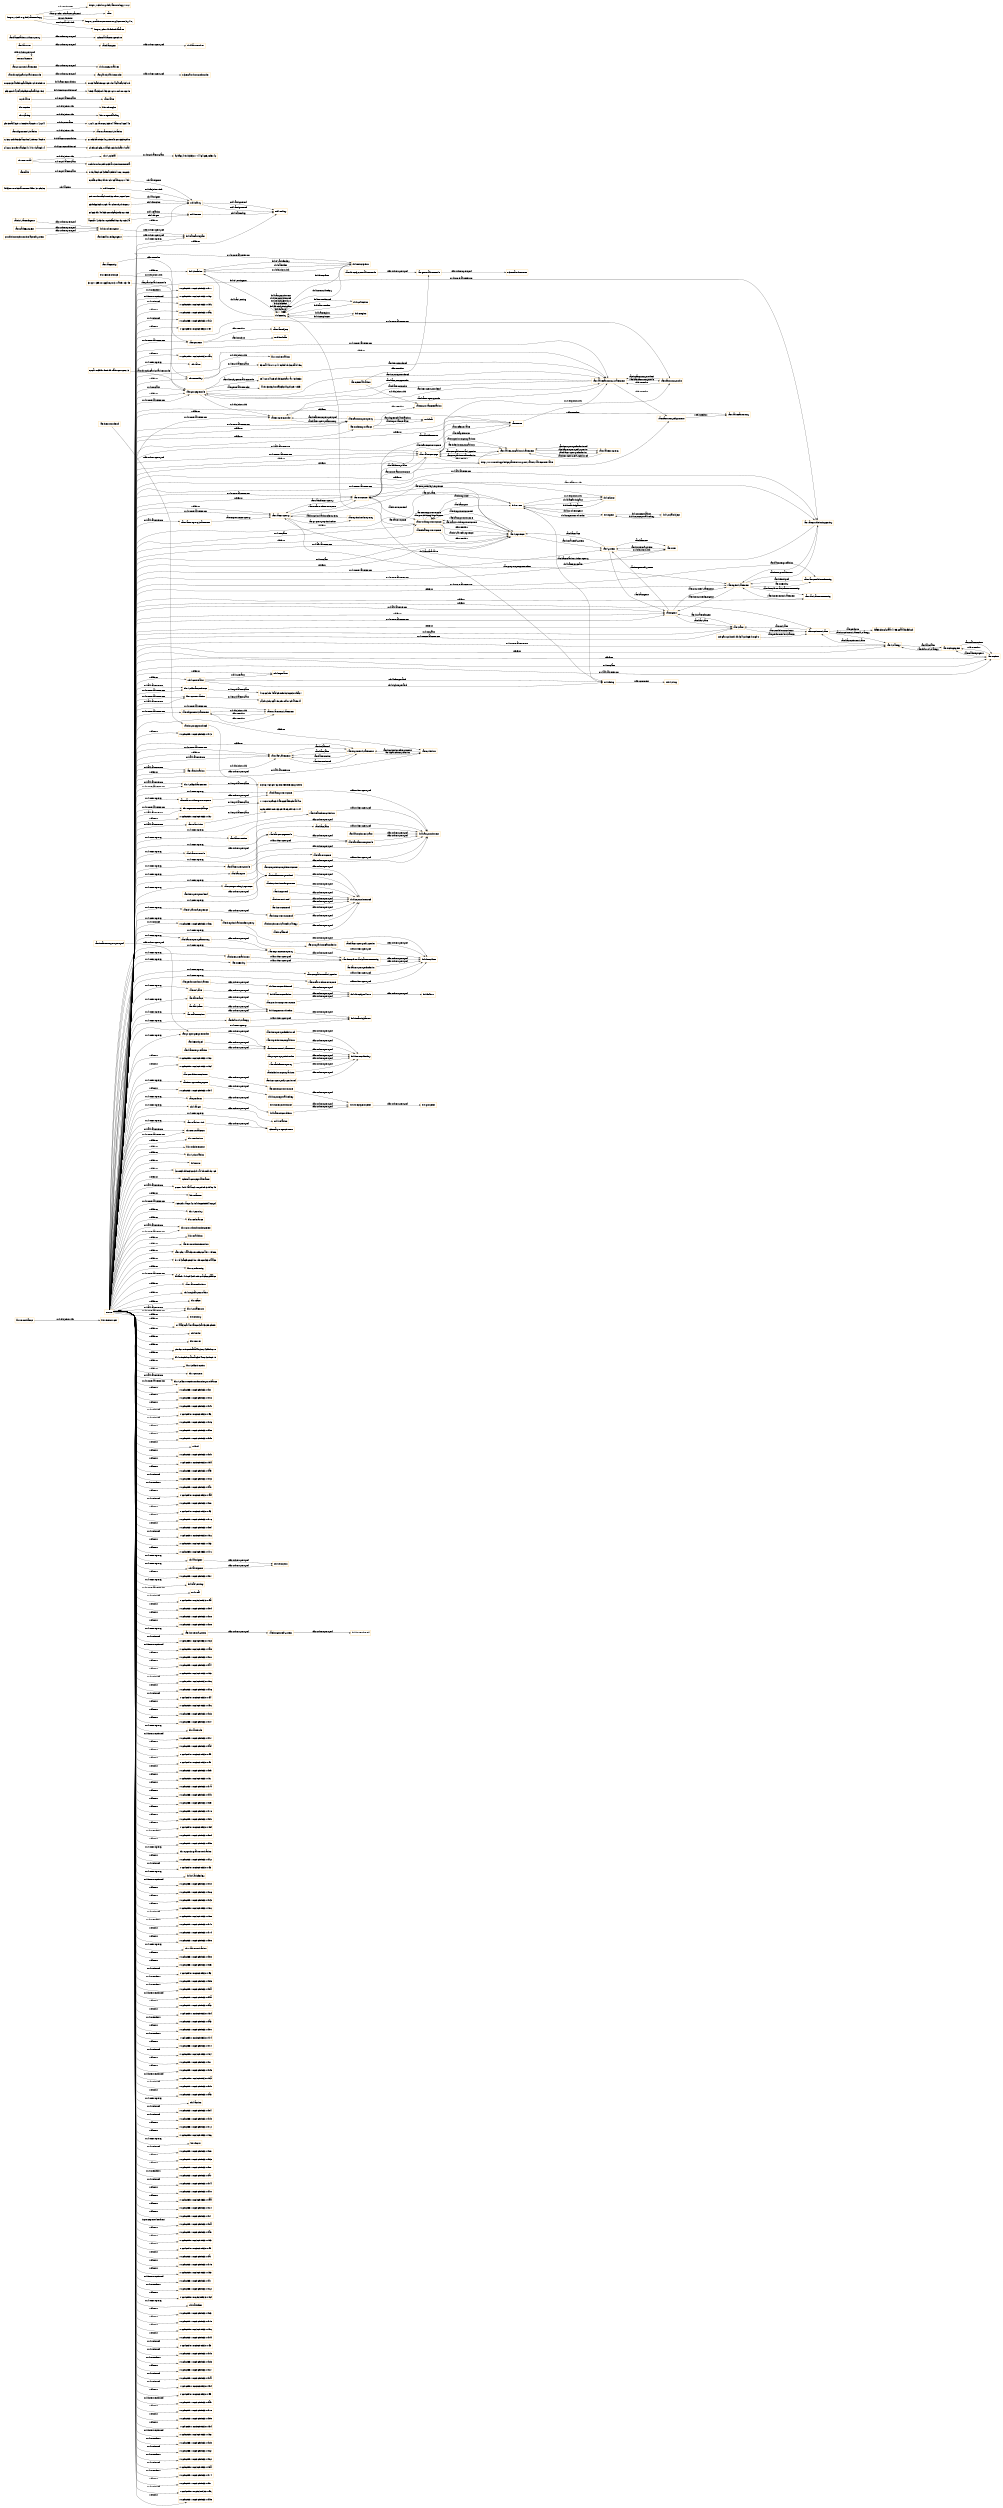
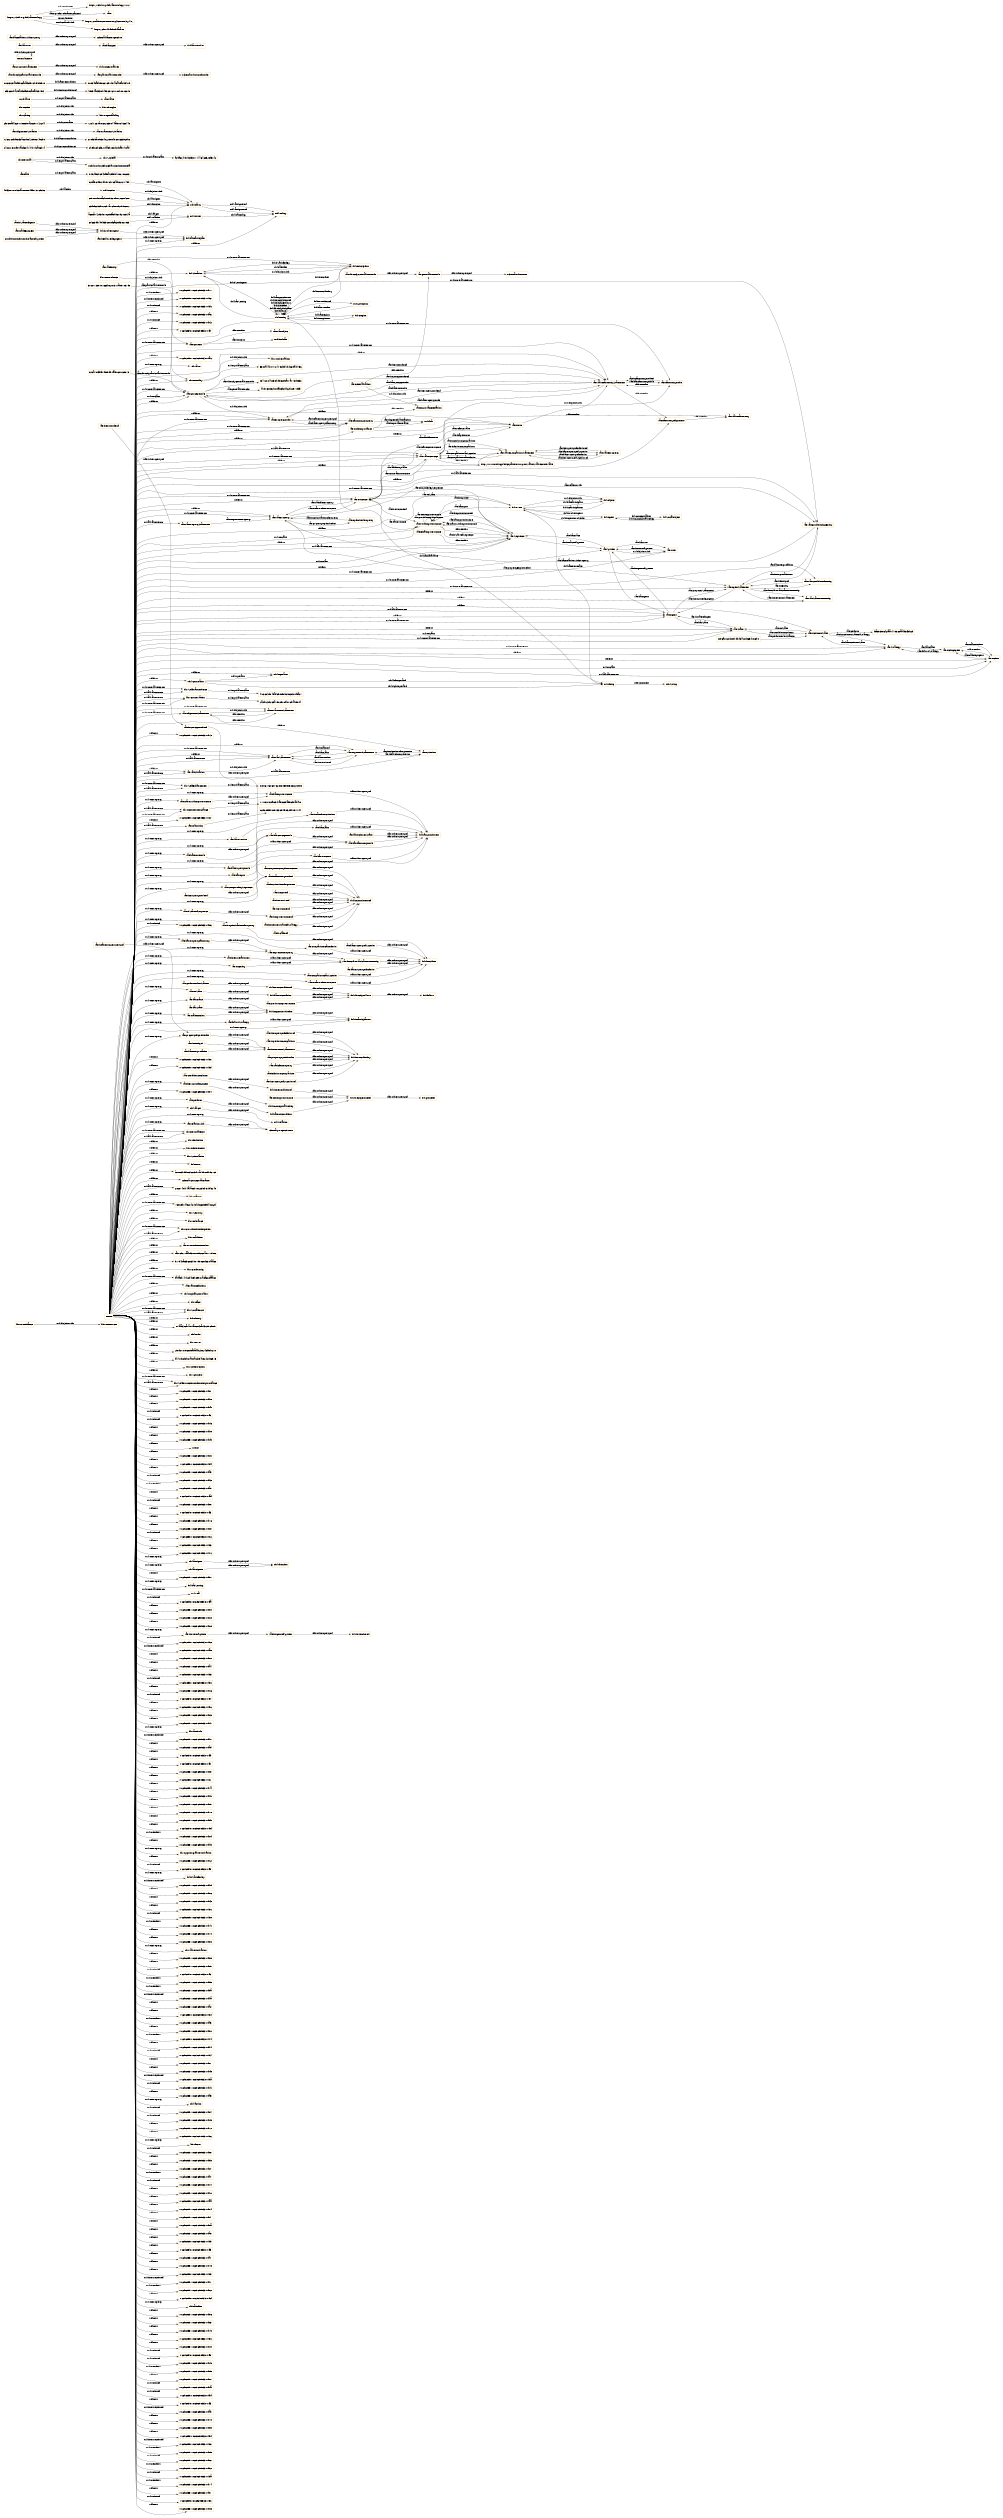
(237, 1081) -> (238, 1083)
(154, 2220) -> (154, 2221)
none -> (196, 2315)
